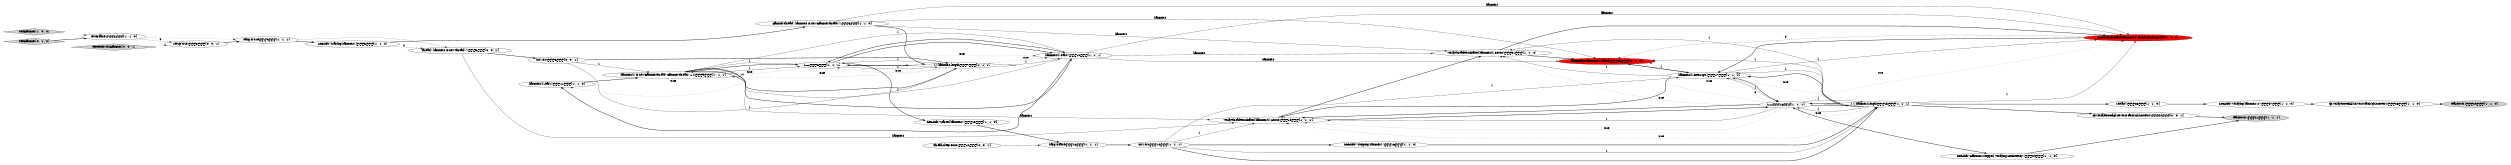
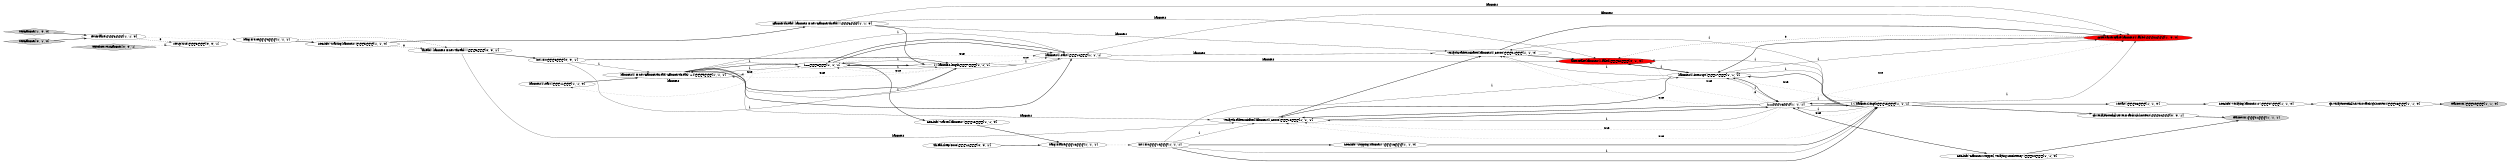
(69, 34) -> (69, 34)
(230, 42) -> none
(673, 81) -> (673, 81)
(830, 131) -> none
(1020, 145) -> (1020, 145)
(1118, 145) -> (1118, 145)
